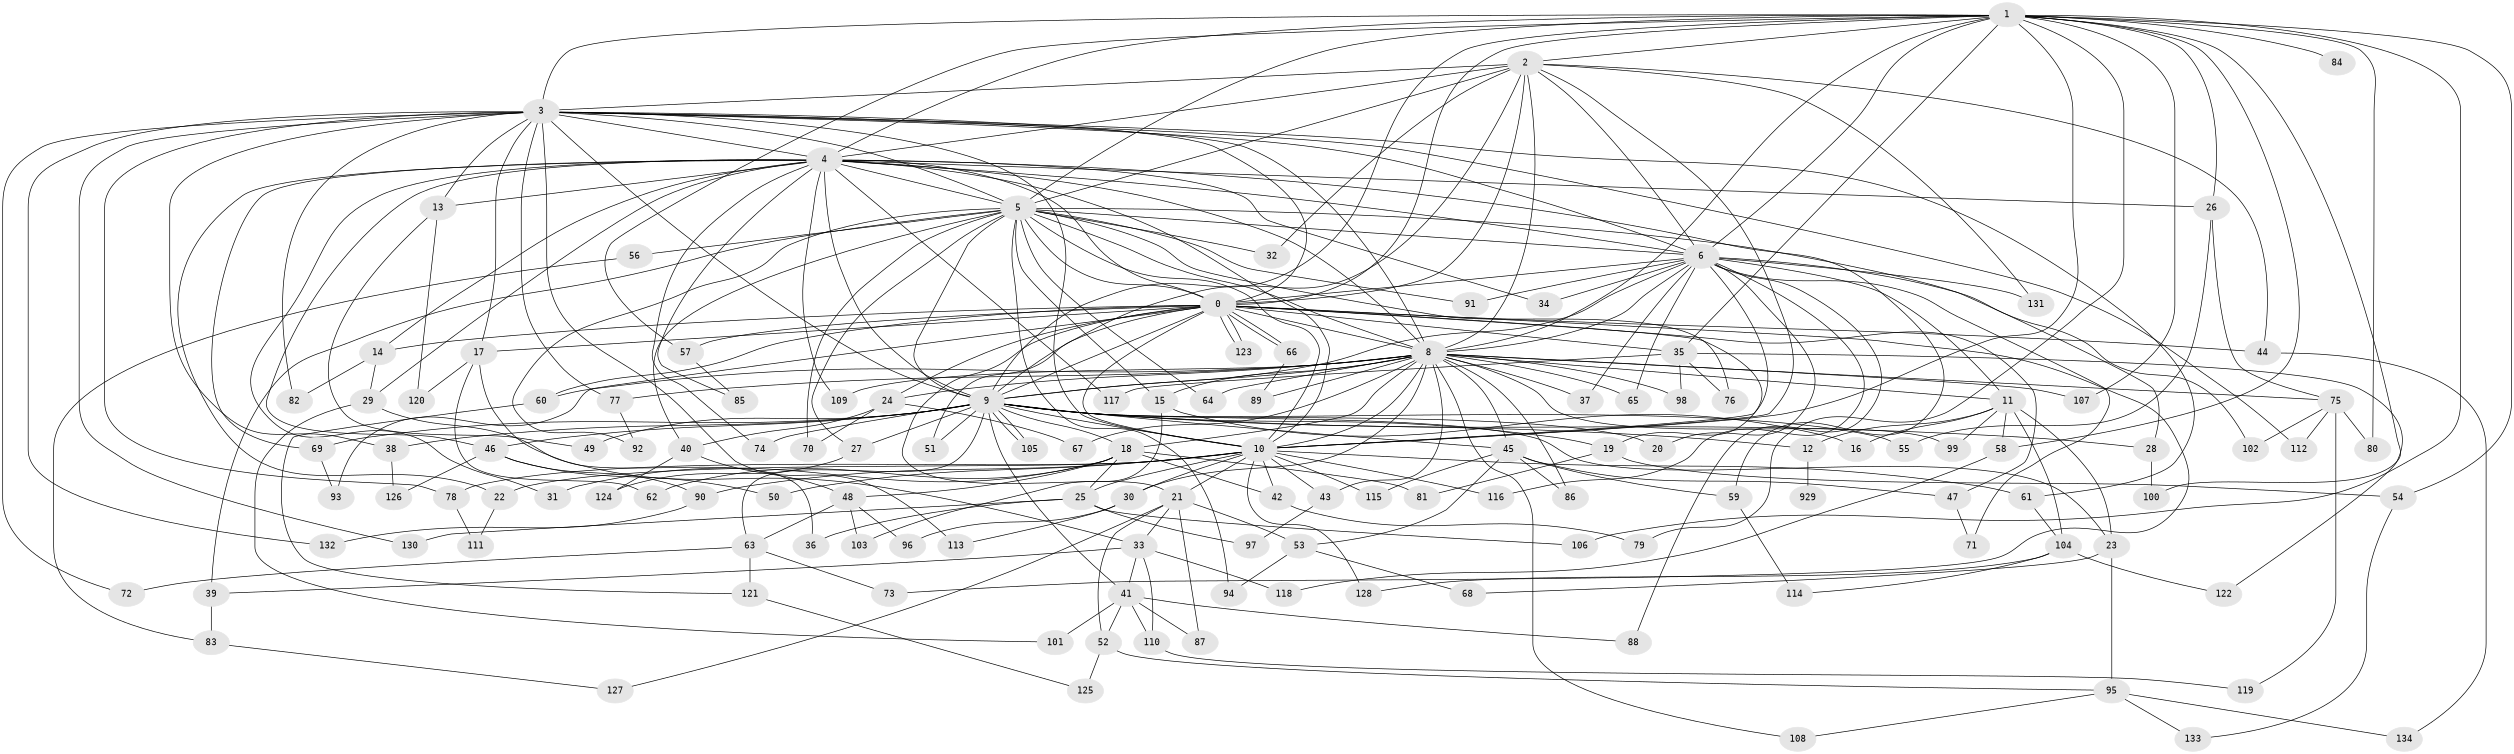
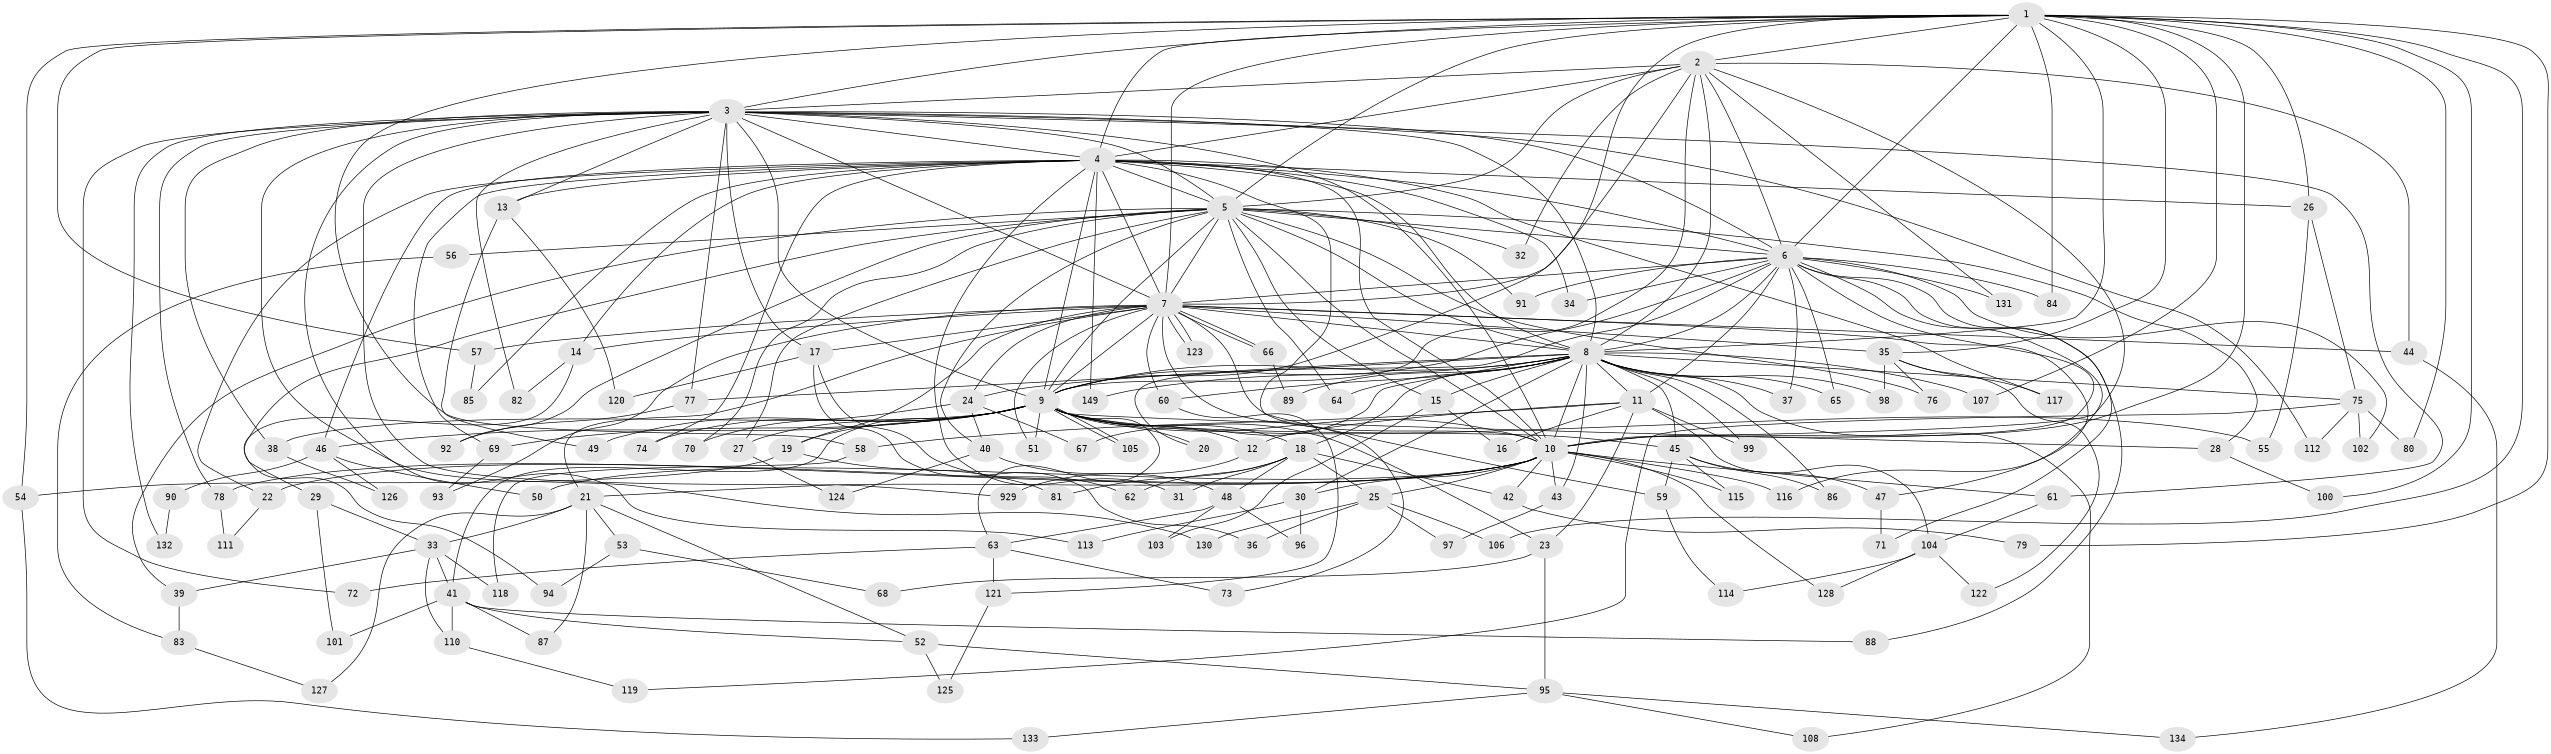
(579, 247) -> none
none -> (1922, 270)
(1218, 305) -> (1165, 305)
(839, 401) -> (1090, 401)
none -> (377, 411)
(979, 469) -> none
(1423, 520) -> none
